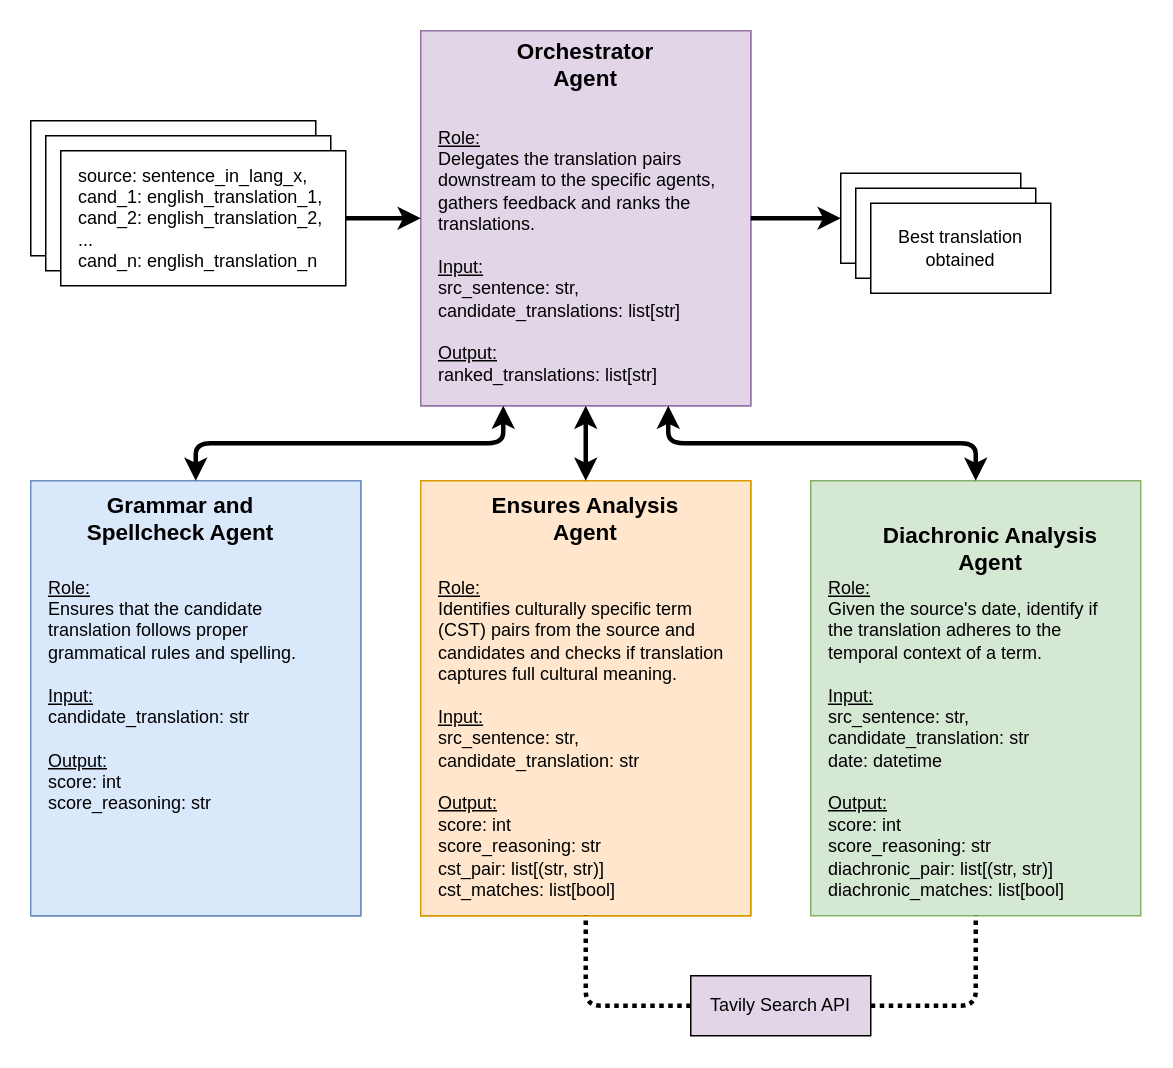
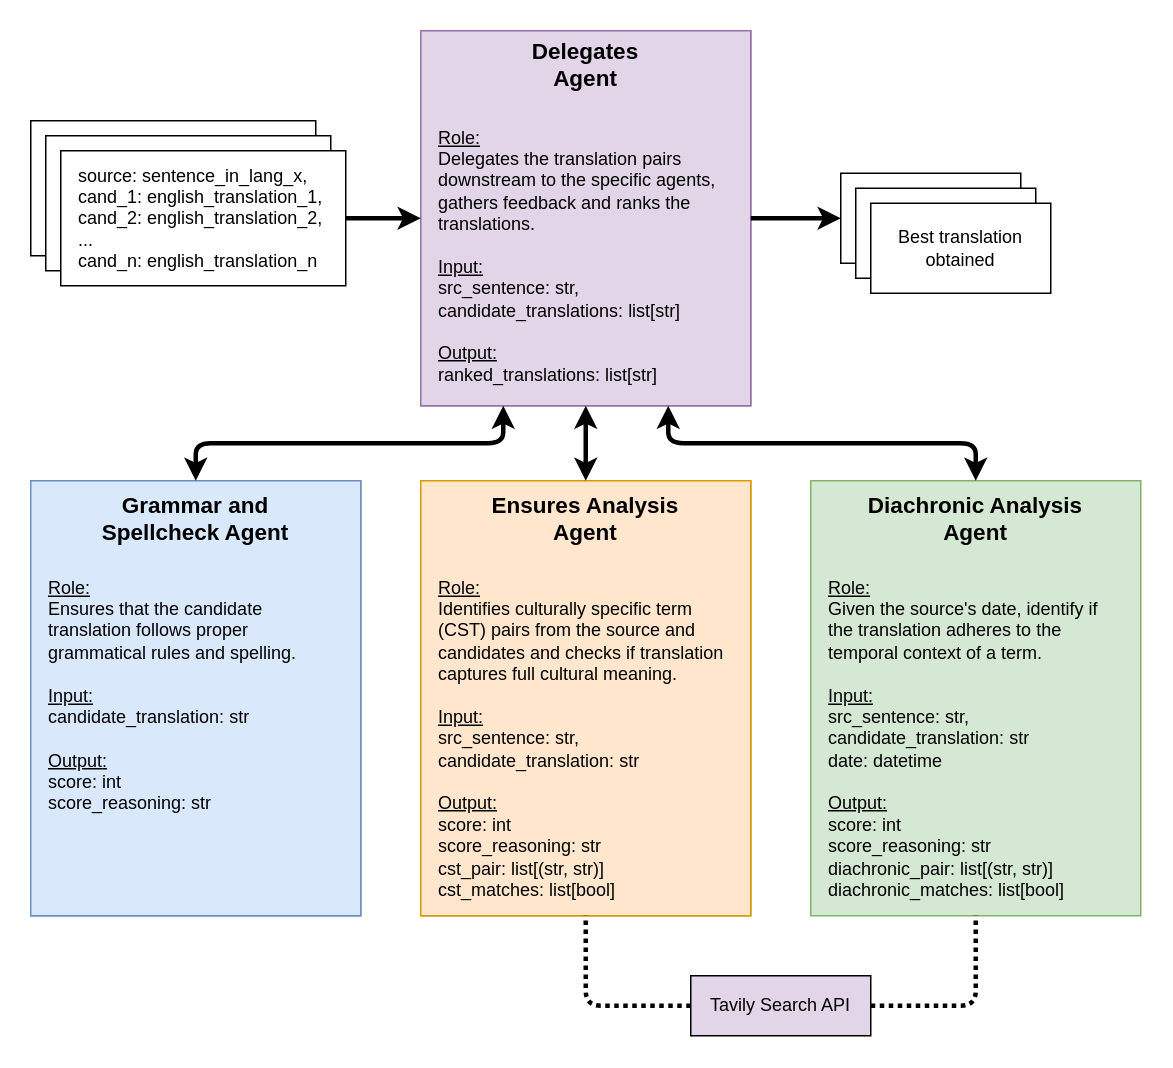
(586, 64) -> (586, 64)
(181, 518) -> (196, 518)
(991, 548) -> (976, 518)
